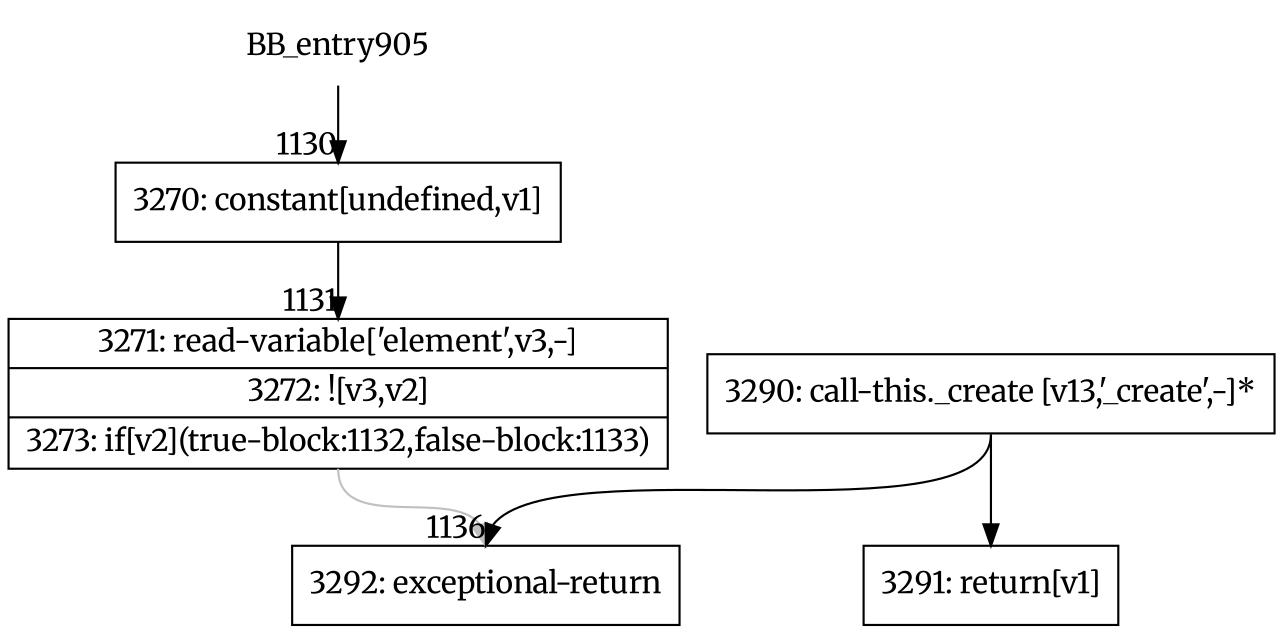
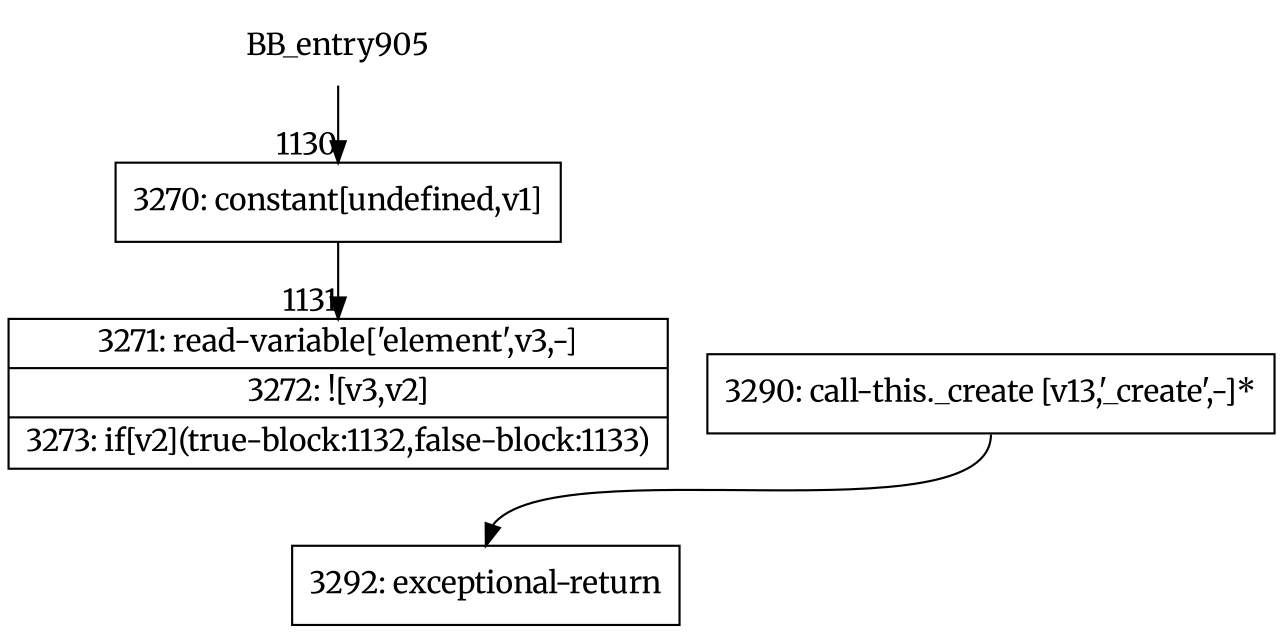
(401, 507) -> none
(991, 585) -> none
